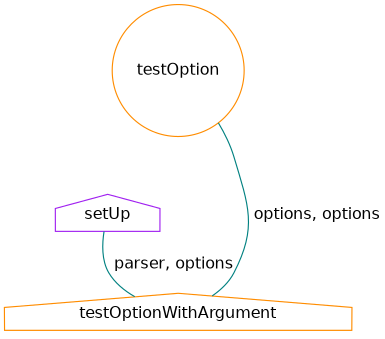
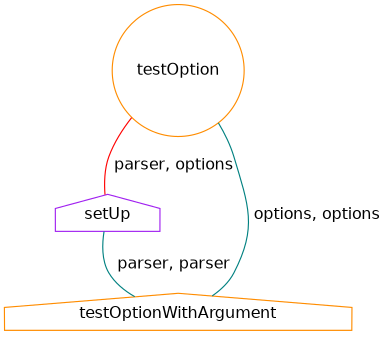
none -> (110, 153)
(171, 264) -> (171, 264)
